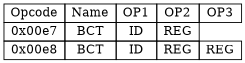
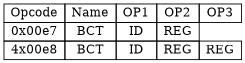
(34, 50) -> (34, 50)
